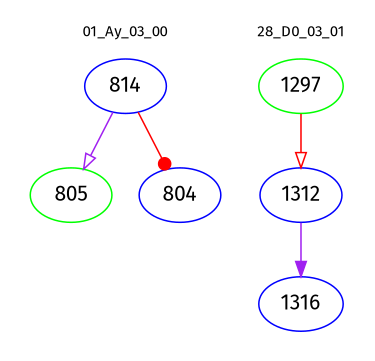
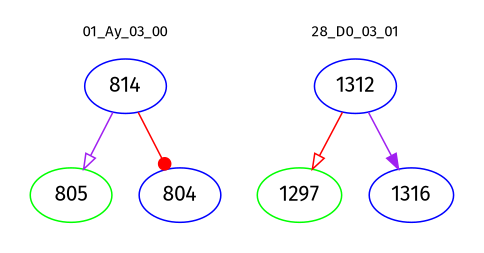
(301, 133) -> (331, 134)
